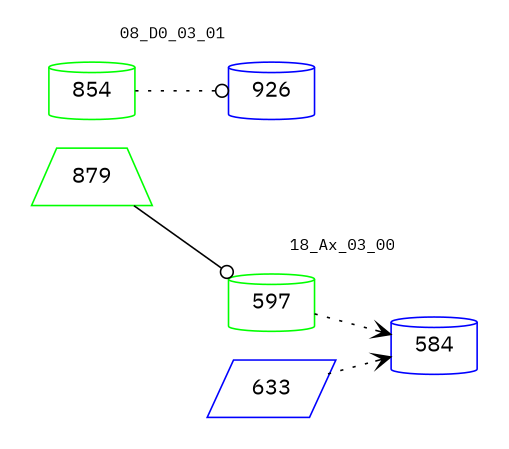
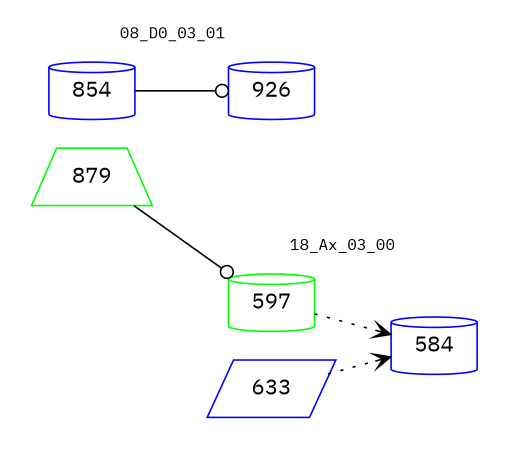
(92, 91) -> (92, 91)
(175, 91) -> (175, 91)
